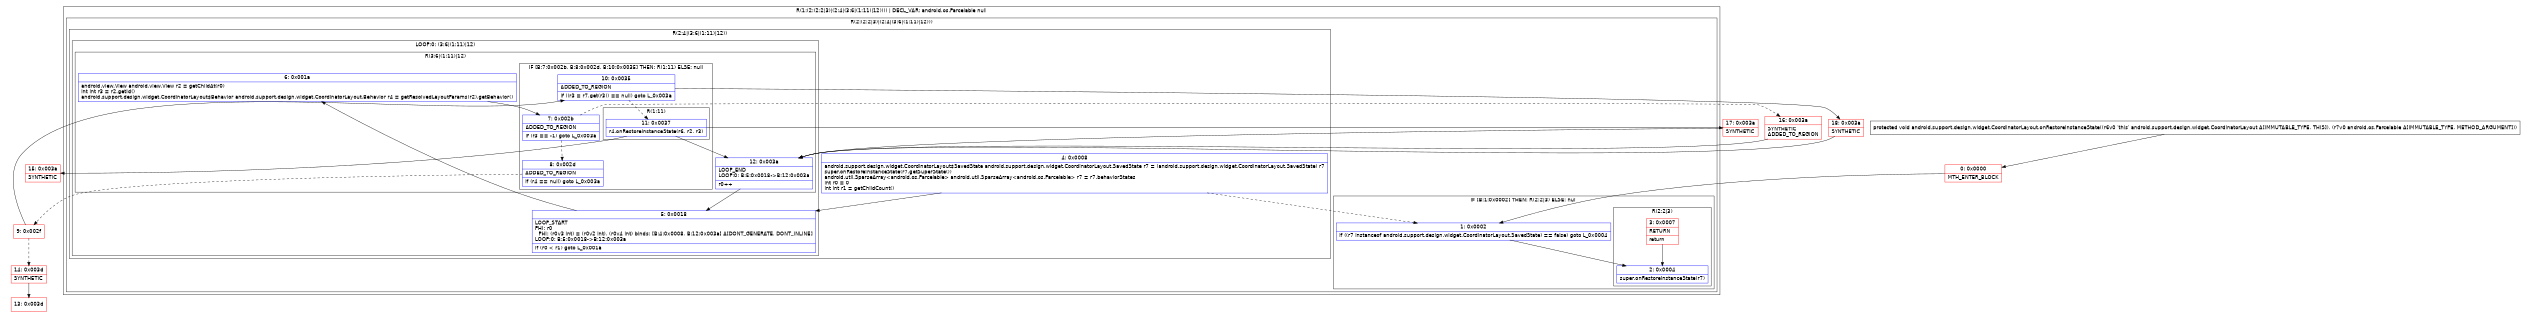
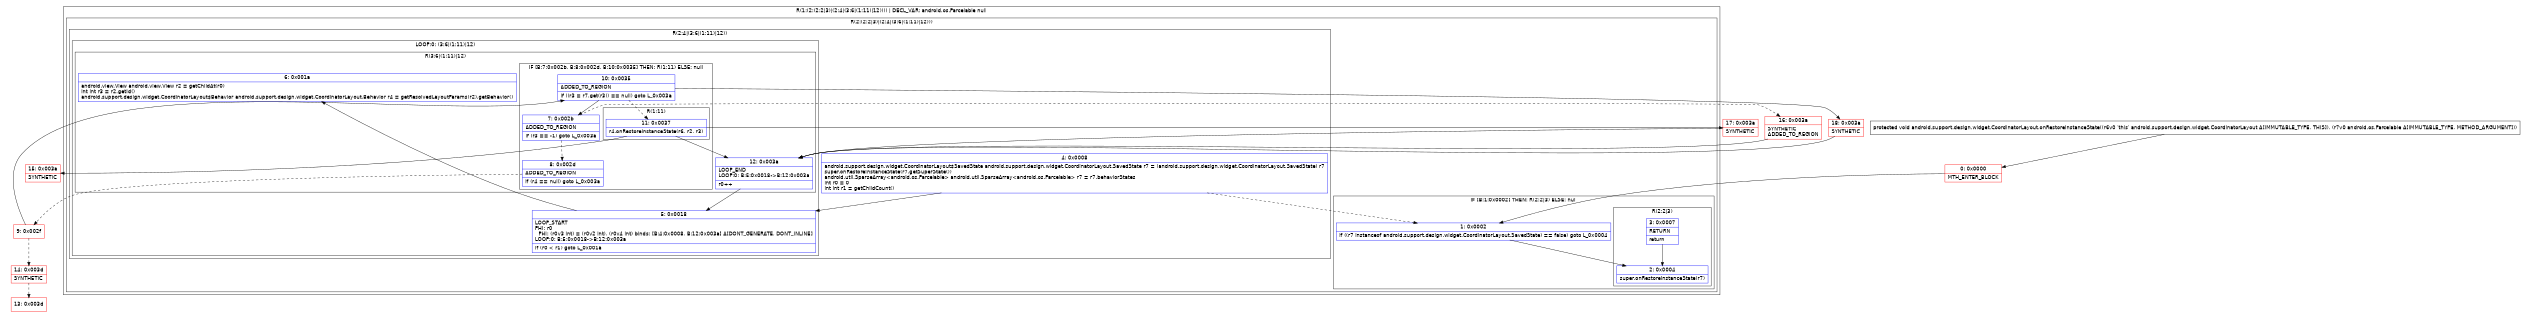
(522, 108) -> (590, 107)
(1662, 232) -> (1662, 232)
(29, 289) -> (29, 289)
